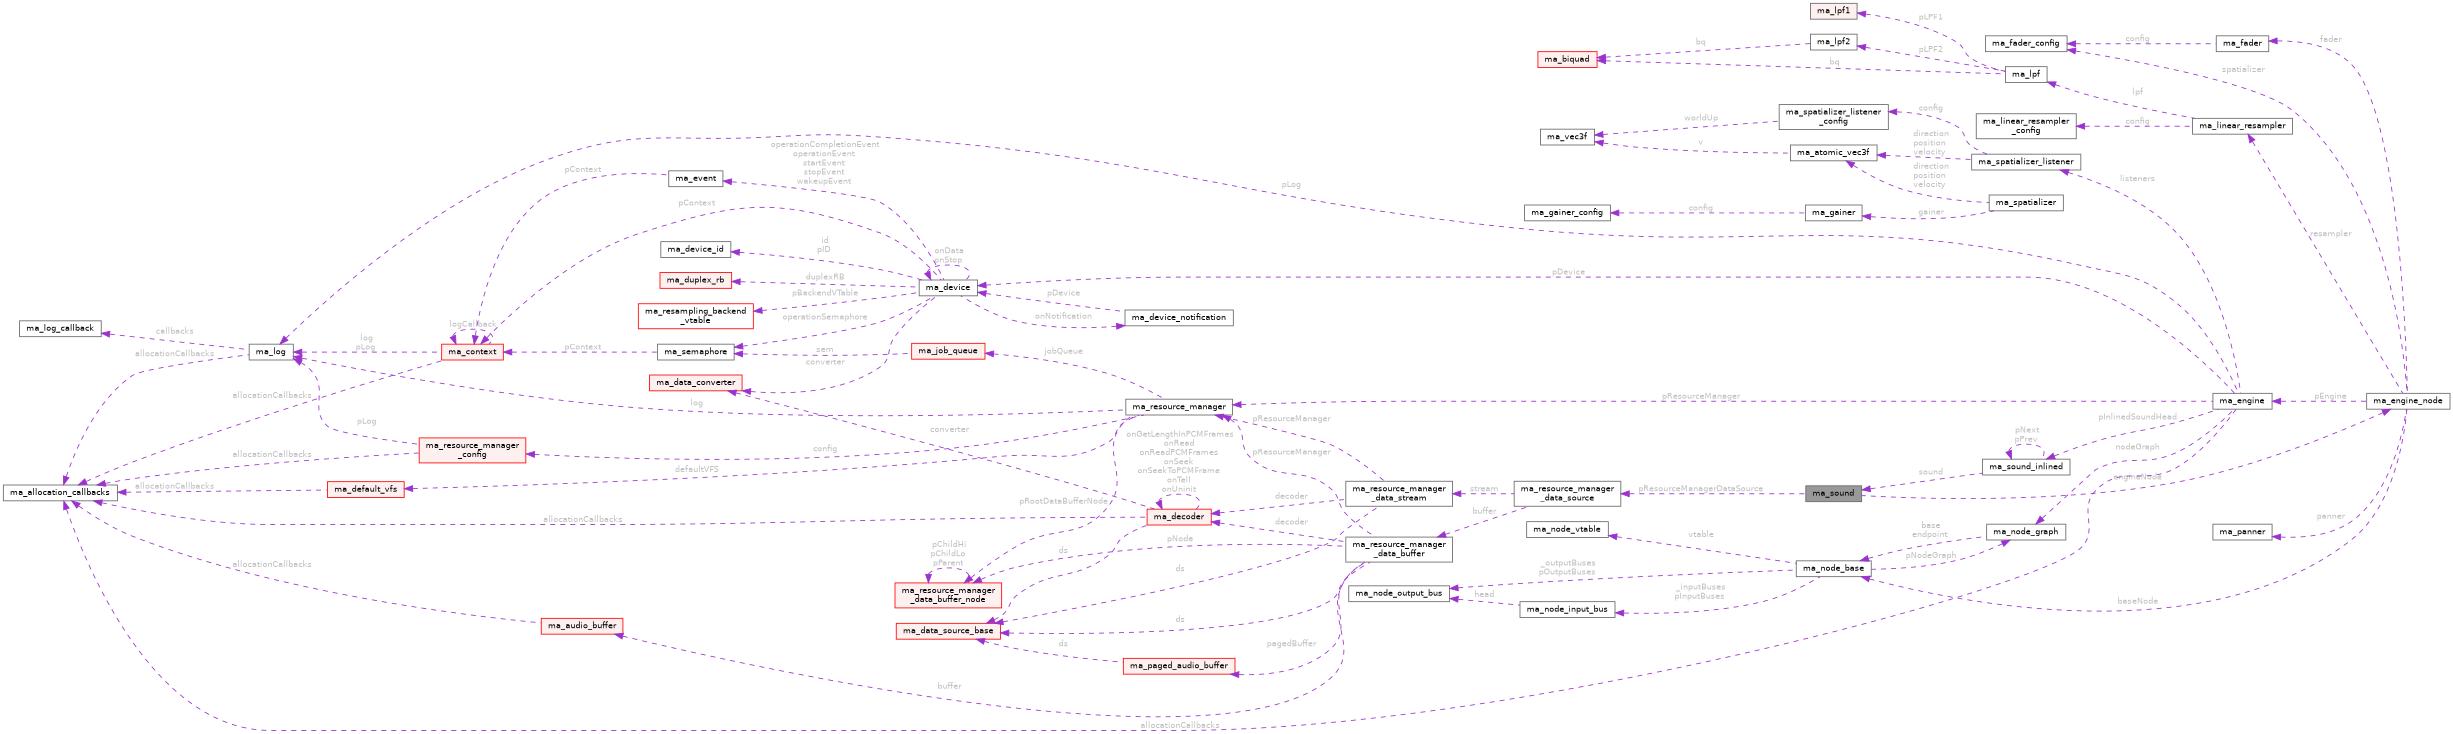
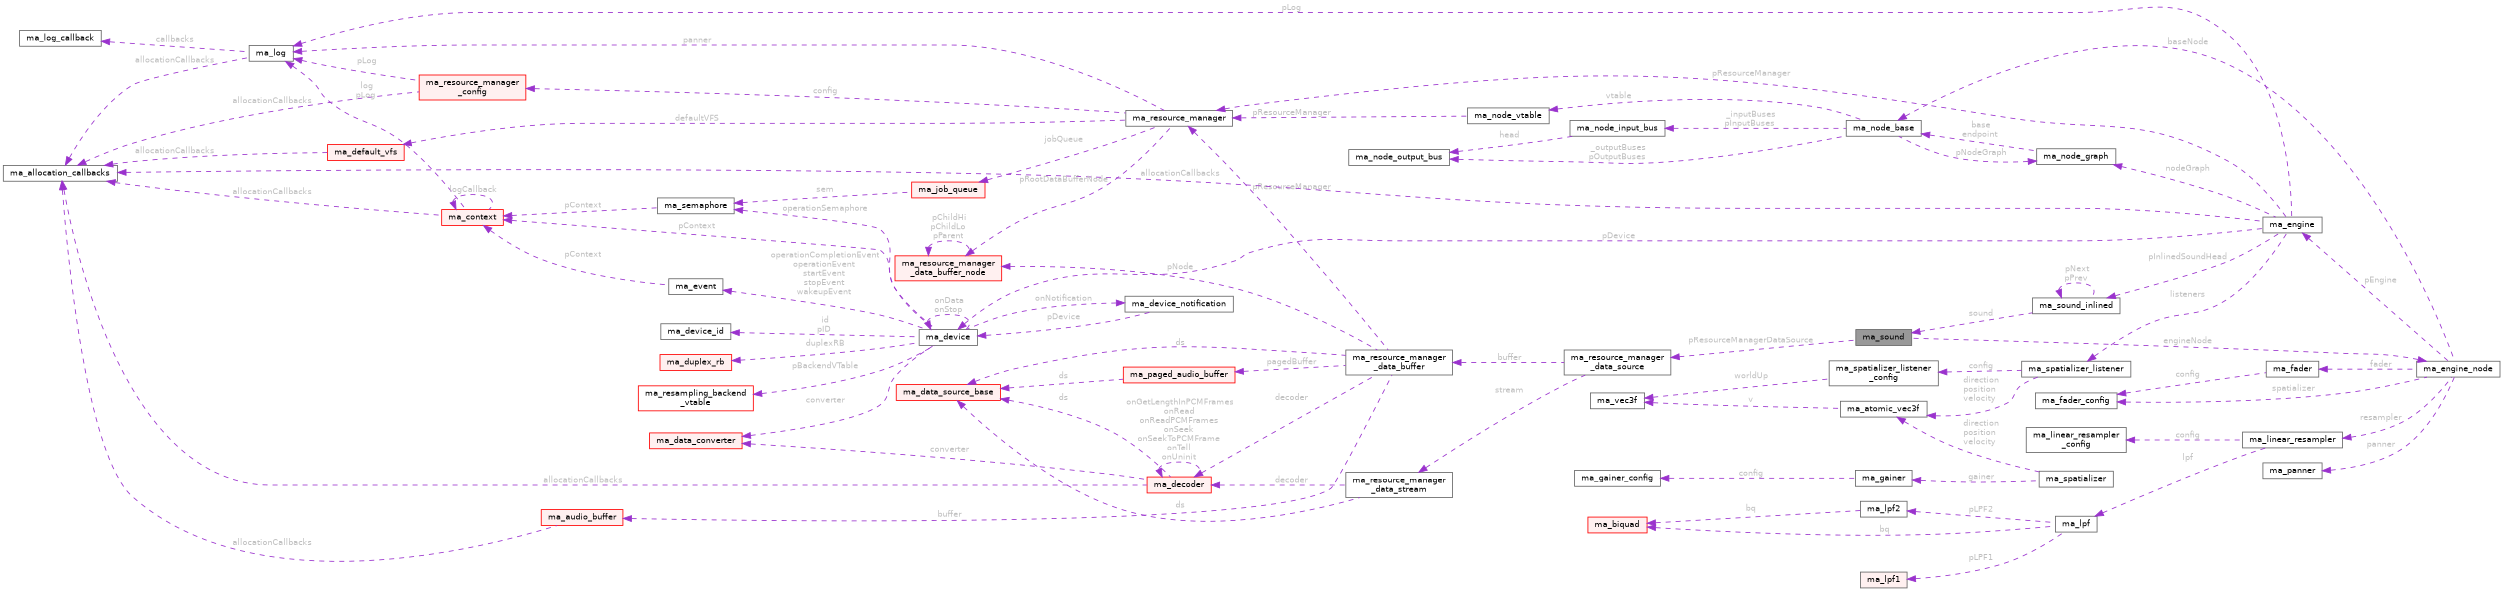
(696, 403) -> (696, 40)
(1309, 438) -> (1354, 117)
